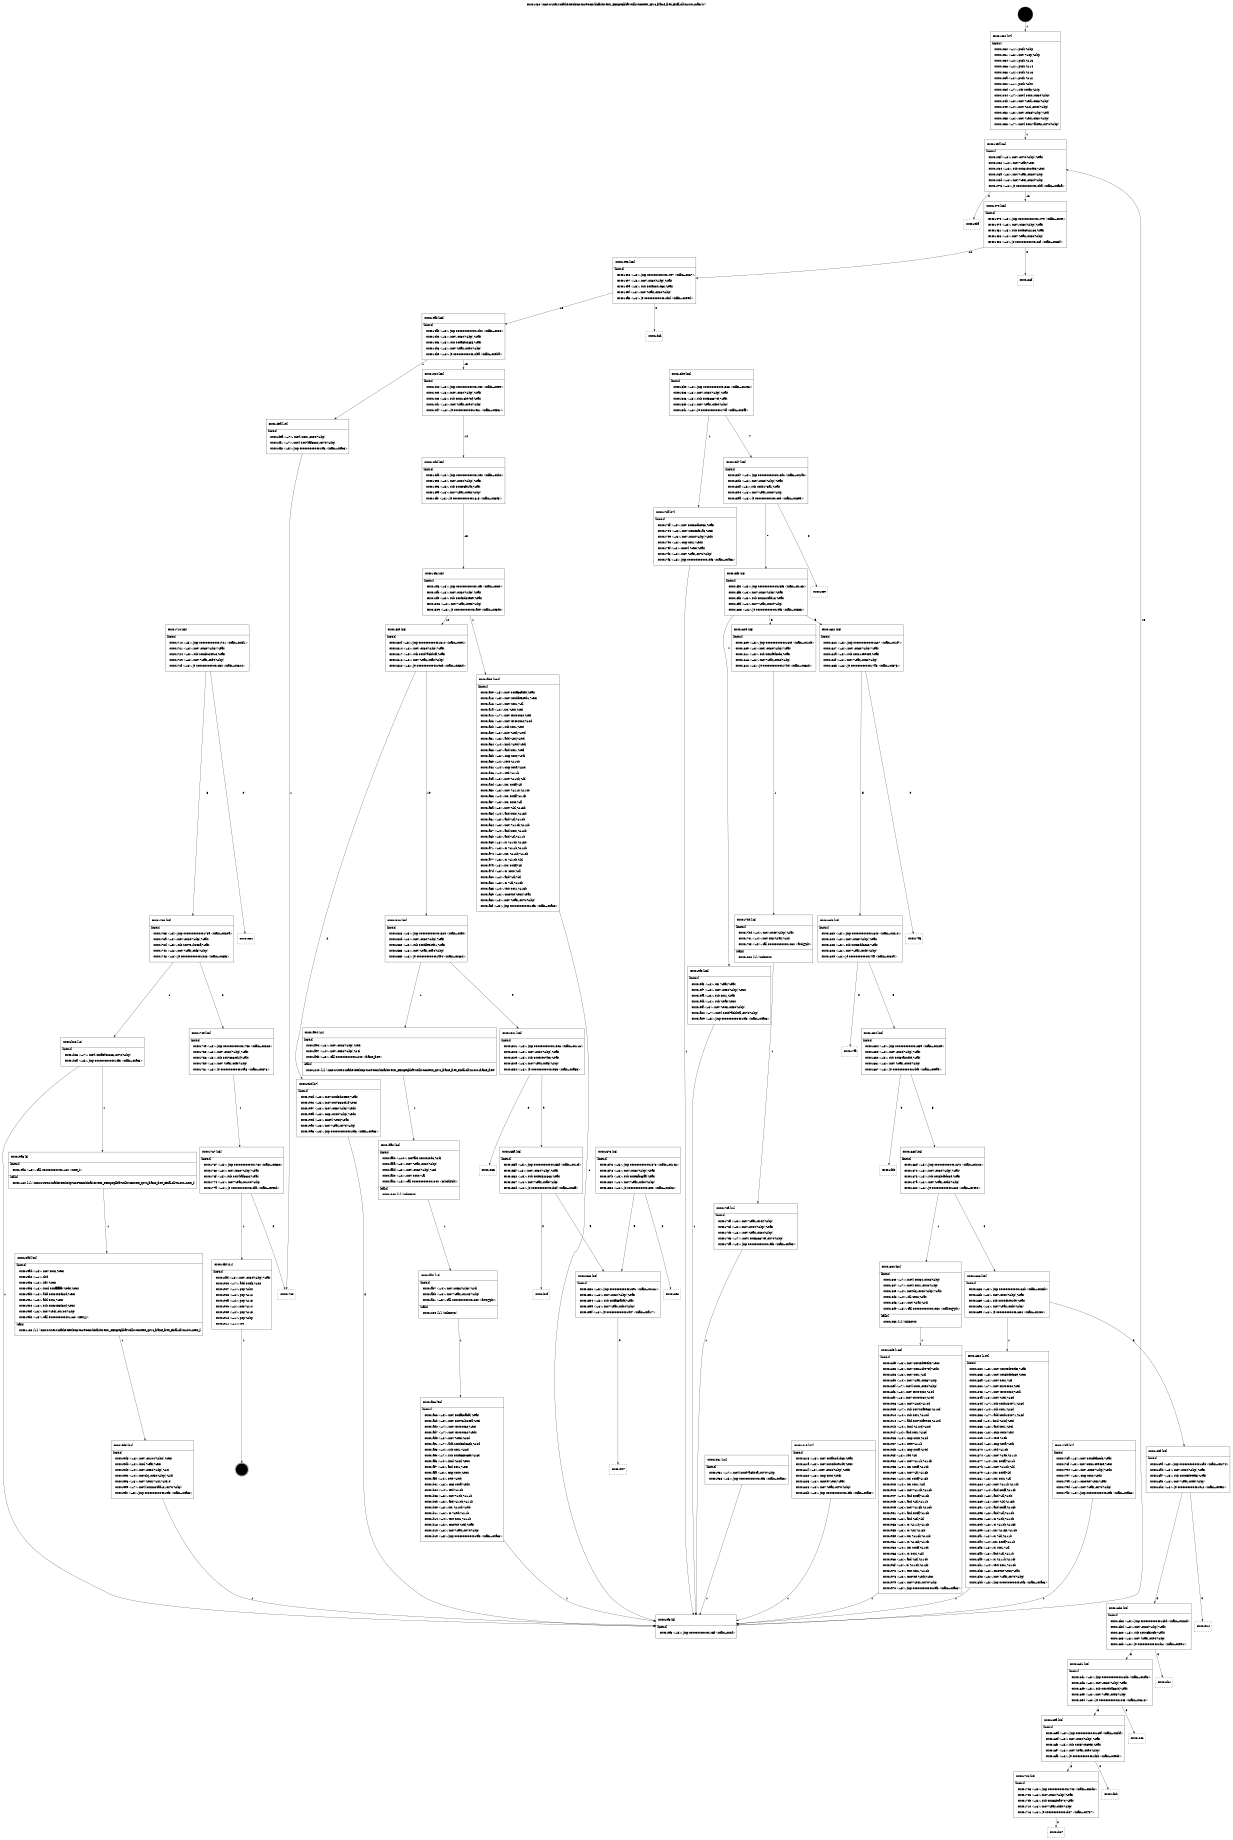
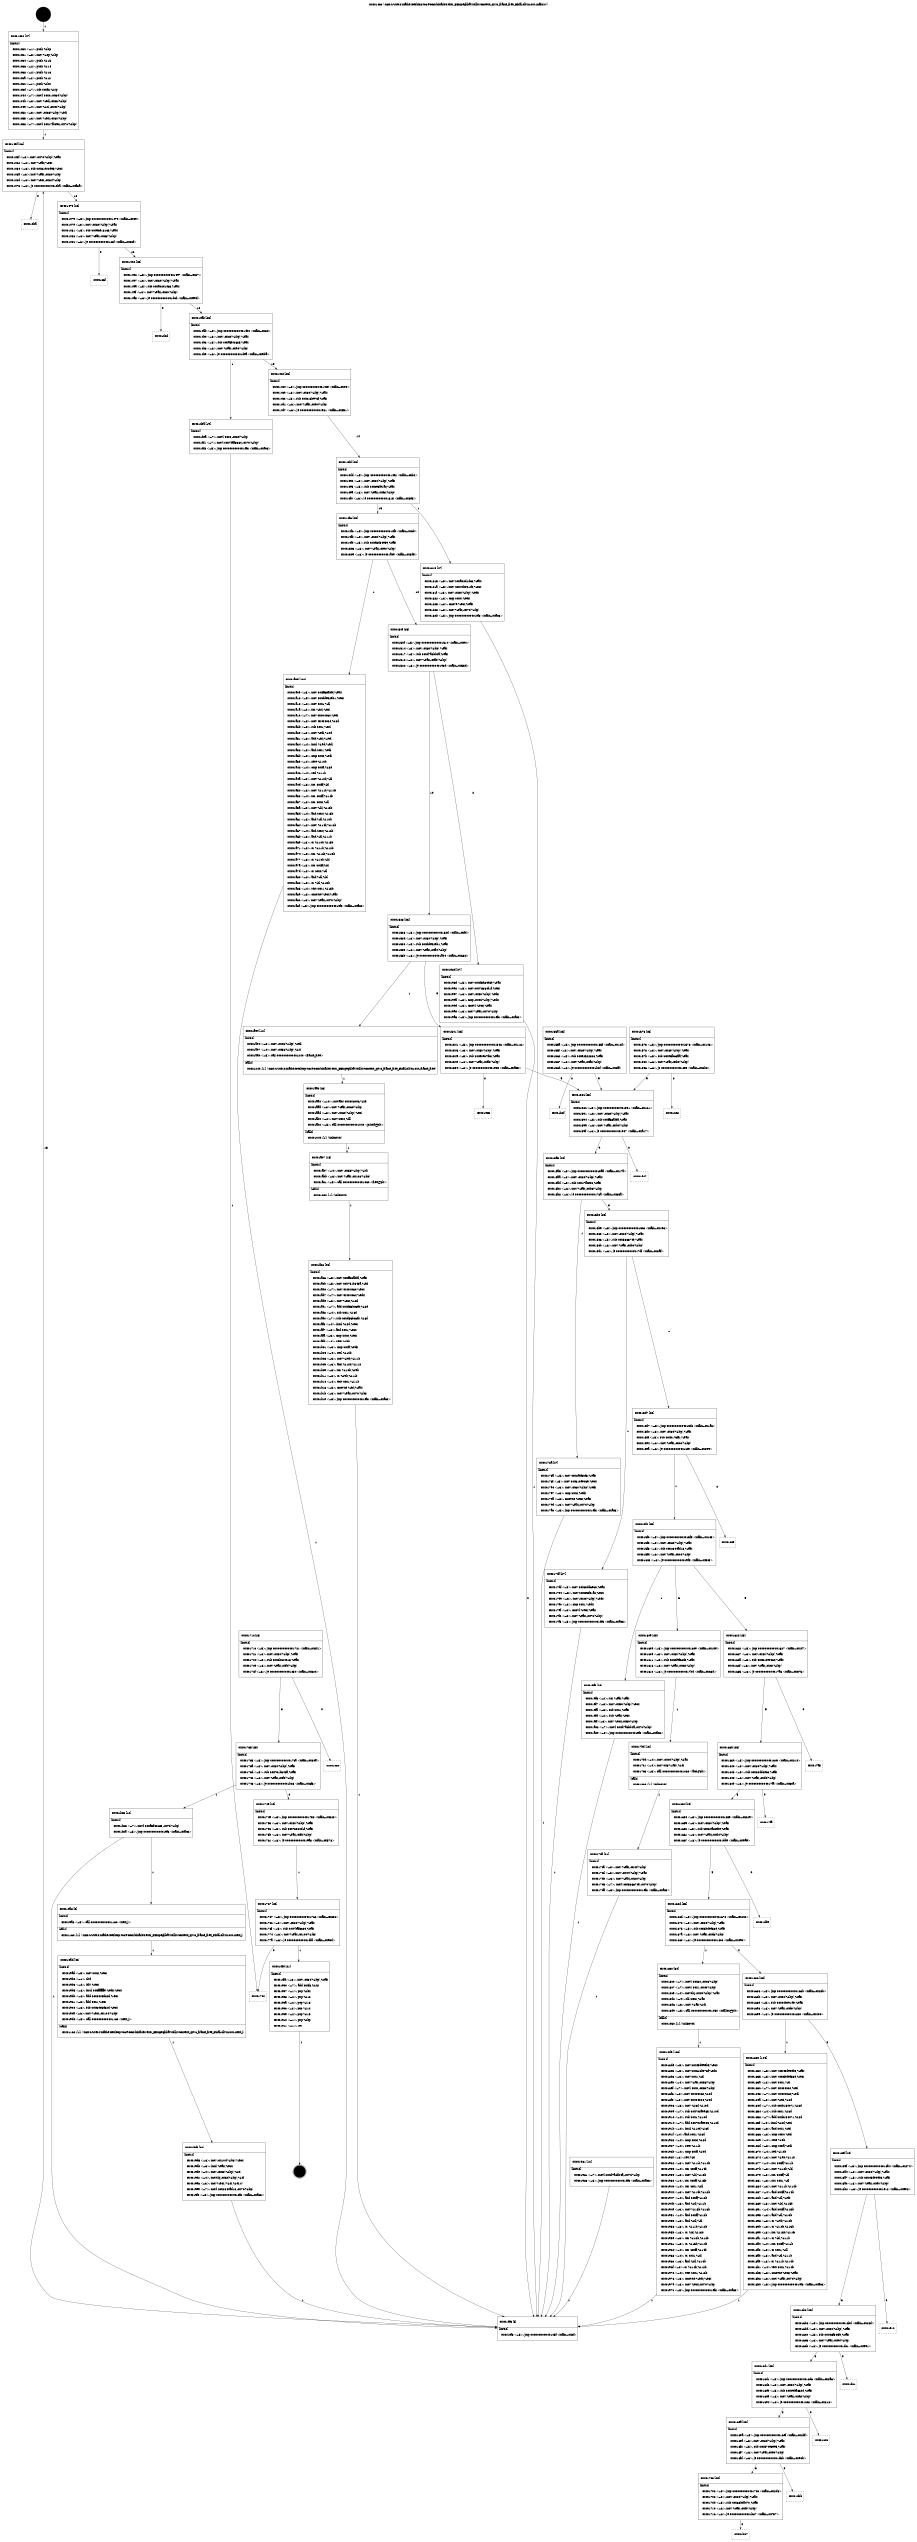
none -> (433, 531)
(542, 1110) -> (552, 1078)
none -> (586, 1177)
